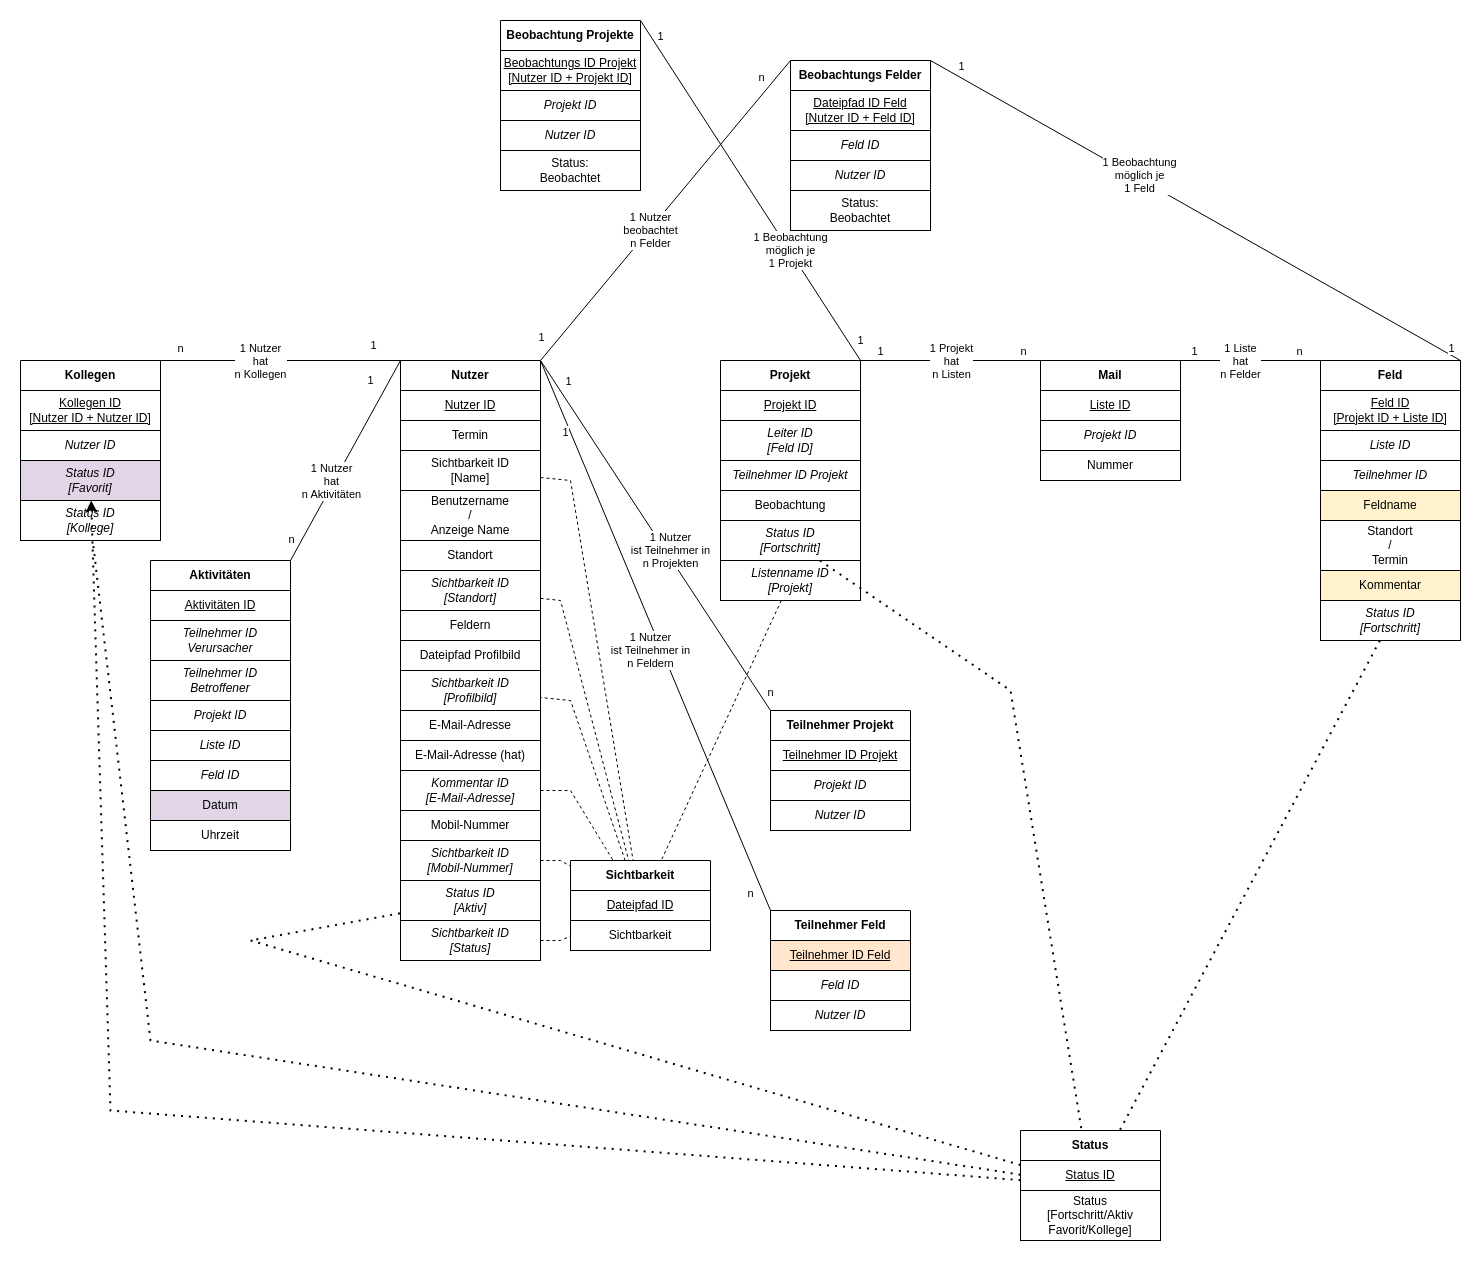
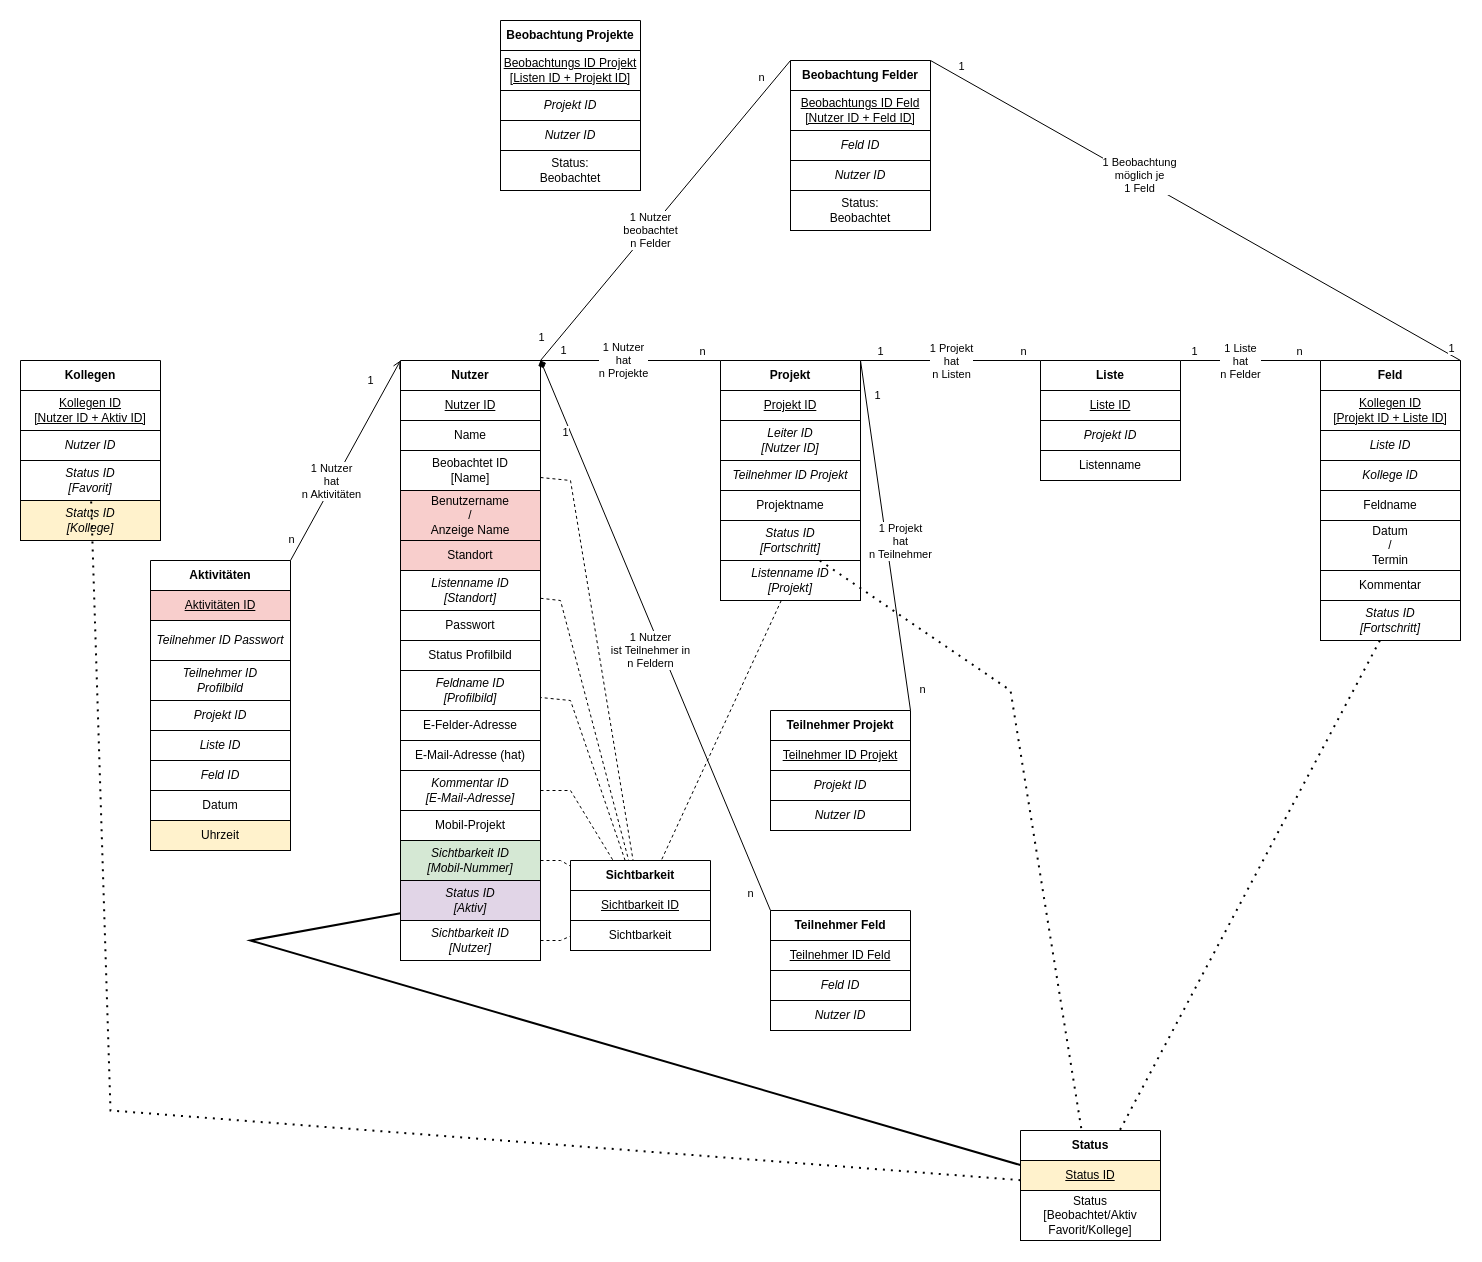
(571, 71) -> (571, 71)
(861, 76) -> (861, 76)
(861, 111) -> (861, 111)
(750, 190) -> none
(342, 361) -> none
none -> (683, 361)
(398, 365) -> (398, 365)
(546, 374) -> (546, 373)
(1111, 376) -> (1111, 376)
(91, 411) -> (91, 411)
(1391, 411) -> (1391, 411)
(471, 436) -> (471, 436)
(791, 441) -> (791, 441)
none -> (873, 448)
(1111, 466) -> (1111, 466)
(471, 471) -> (471, 471)
(1391, 476) -> (1391, 476)
(91, 481) -> (91, 481)
(791, 506) -> (791, 506)
(1391, 506) -> (1391, 506)
(91, 511) -> (91, 508)
(471, 516) -> (471, 516)
(91, 521) -> (91, 521)
(658, 539) -> none
(1391, 546) -> (1391, 546)
(471, 556) -> (471, 556)
(1391, 586) -> (1391, 586)
(471, 591) -> (471, 591)
(221, 606) -> (221, 606)
(471, 626) -> (471, 626)
(221, 641) -> (221, 641)
(471, 656) -> (471, 656)
(221, 681) -> (221, 681)
(471, 691) -> (471, 691)
(471, 726) -> (471, 726)
(221, 806) -> (221, 806)
(471, 826) -> (471, 826)
(221, 836) -> (221, 836)
(471, 861) -> (471, 861)
(471, 901) -> (471, 901)
(641, 906) -> (641, 906)
(471, 941) -> (471, 941)
(841, 956) -> (841, 956)
(563, 1032) -> (563, 1032)
(339, 1070) -> none
(1091, 1176) -> (1091, 1176)
(1091, 1216) -> (1091, 1216)
